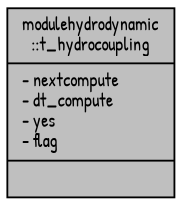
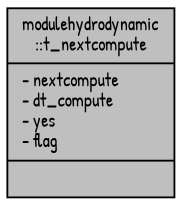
(91, 45) -> (91, 45)
